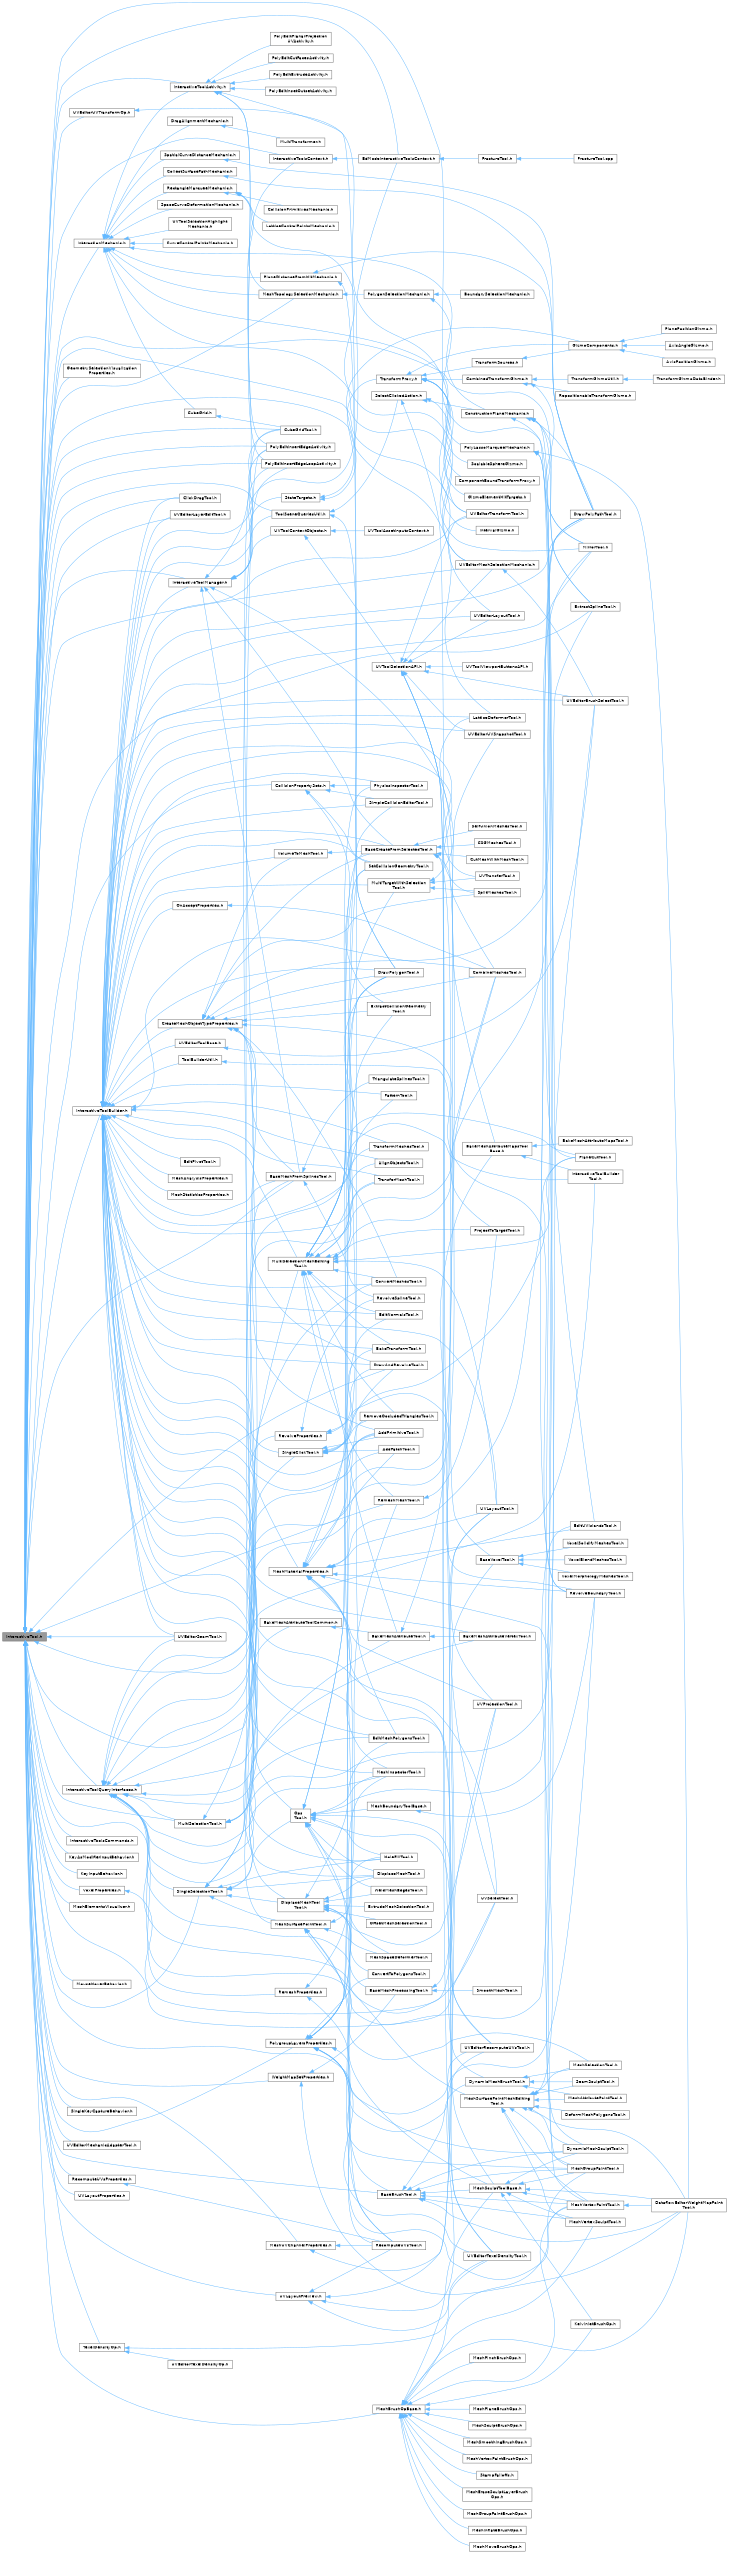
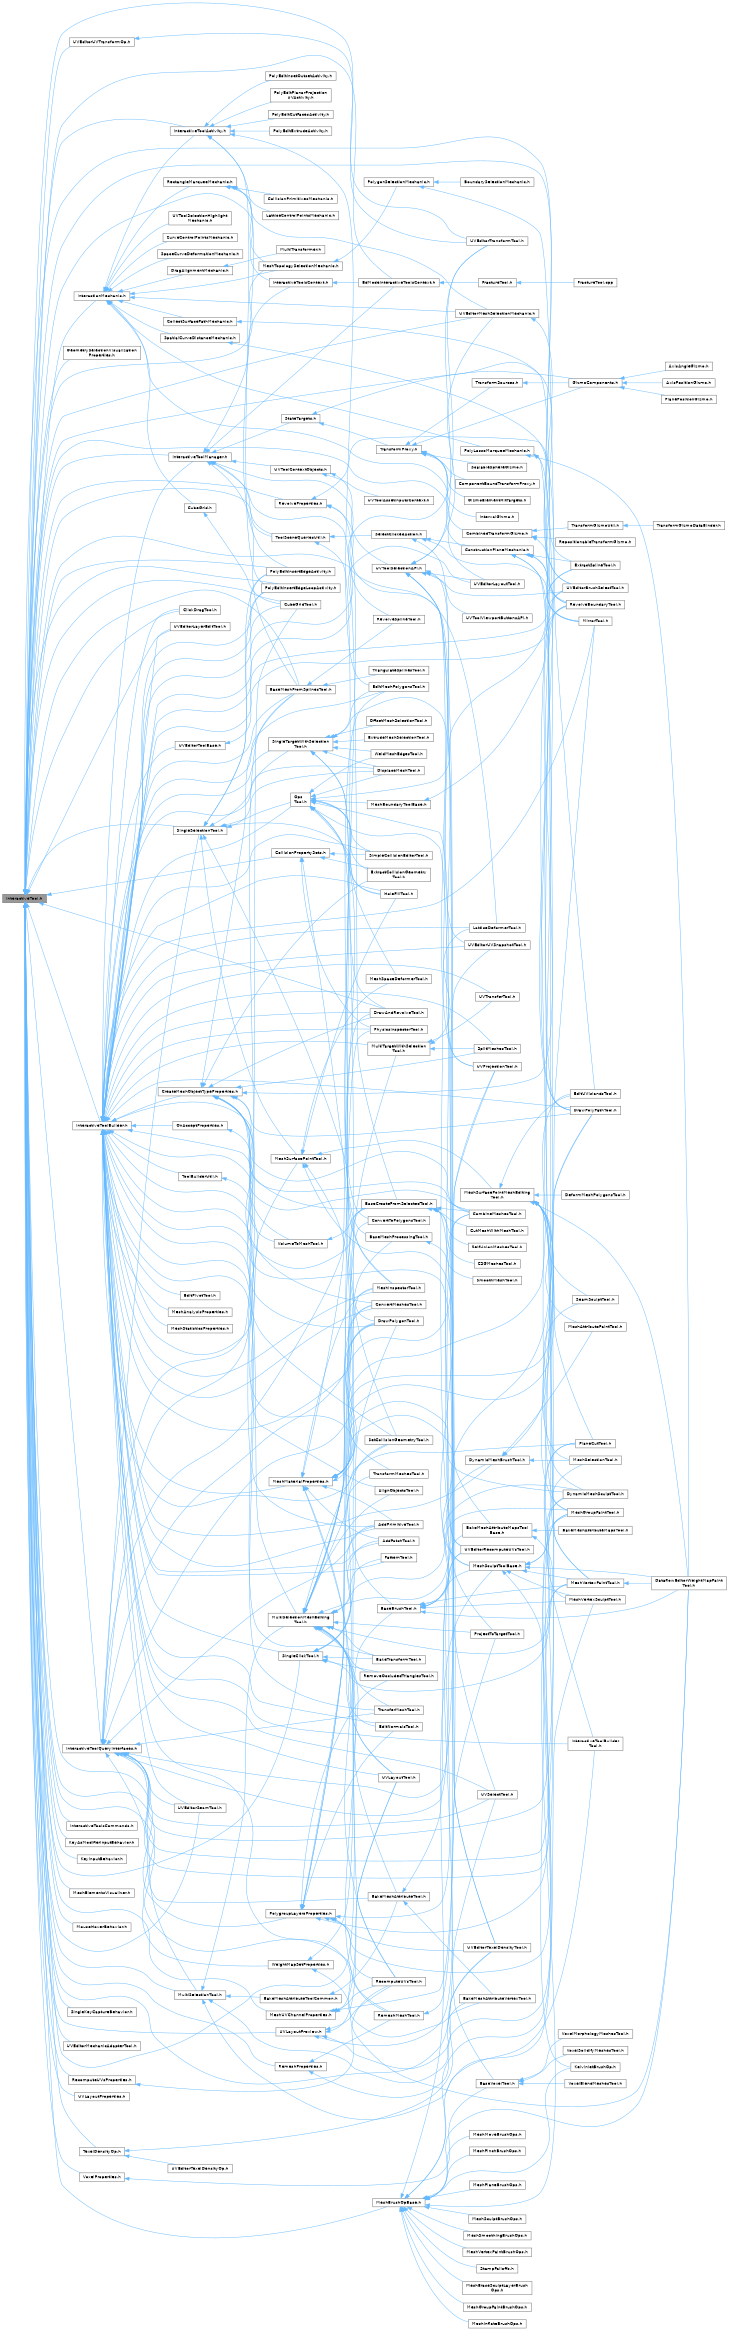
(301, 277) -> none
(451, 1743) -> (358, 1894)
(301, 1905) -> (301, 744)
